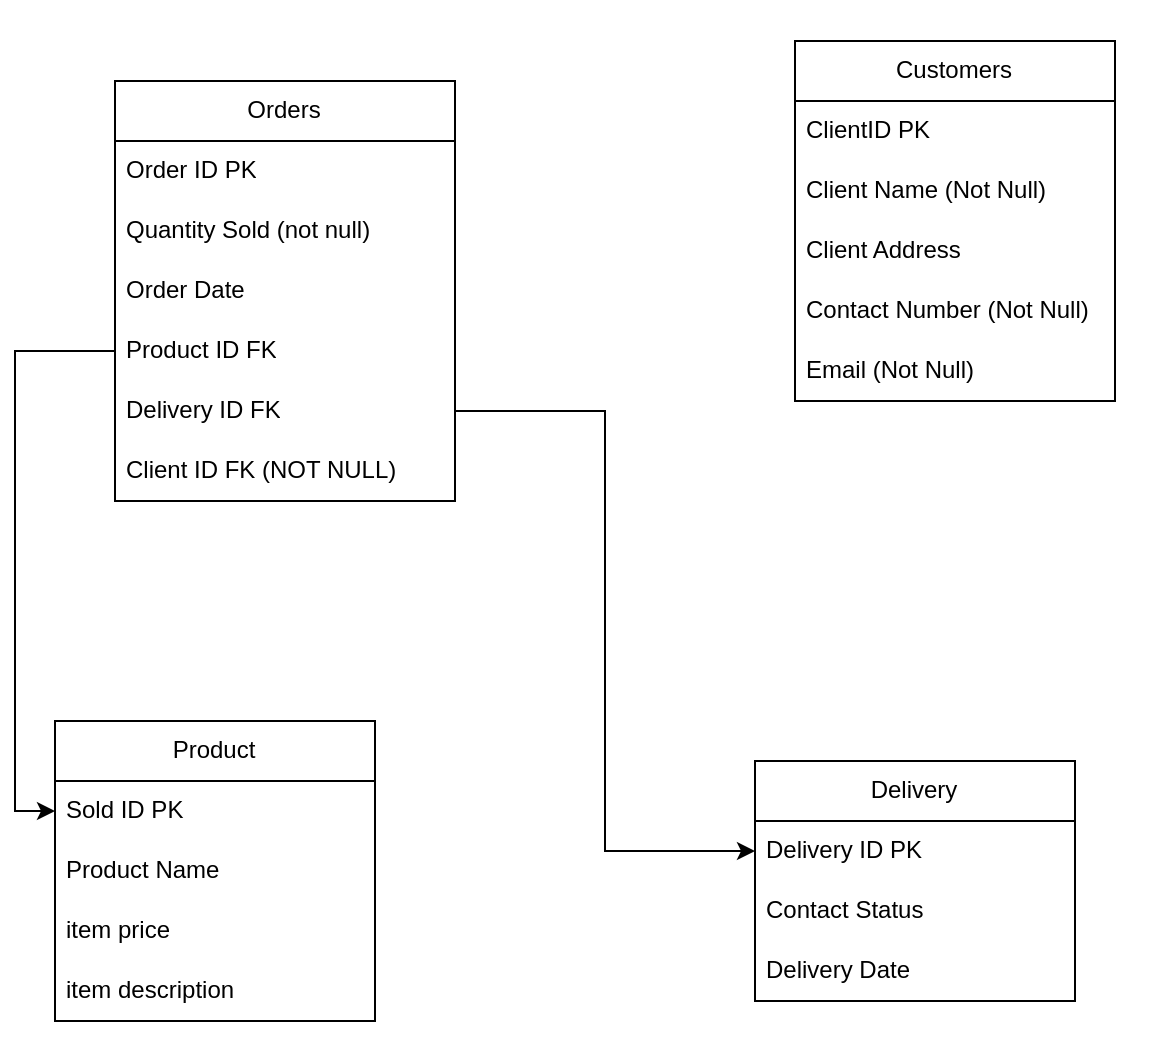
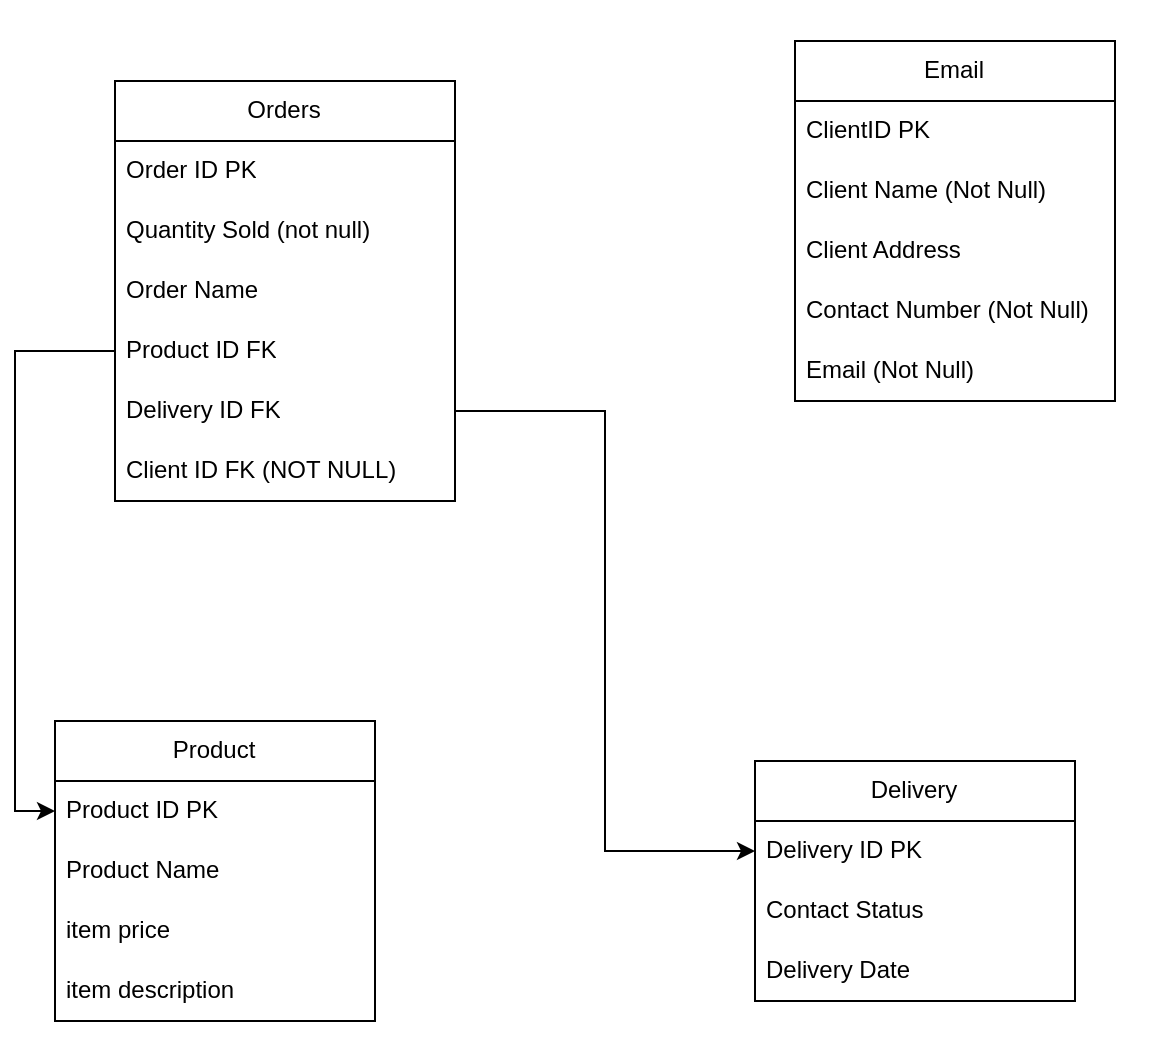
(955, 71) -> (955, 71)
(191, 291) -> (191, 291)
(125, 811) -> (148, 811)
